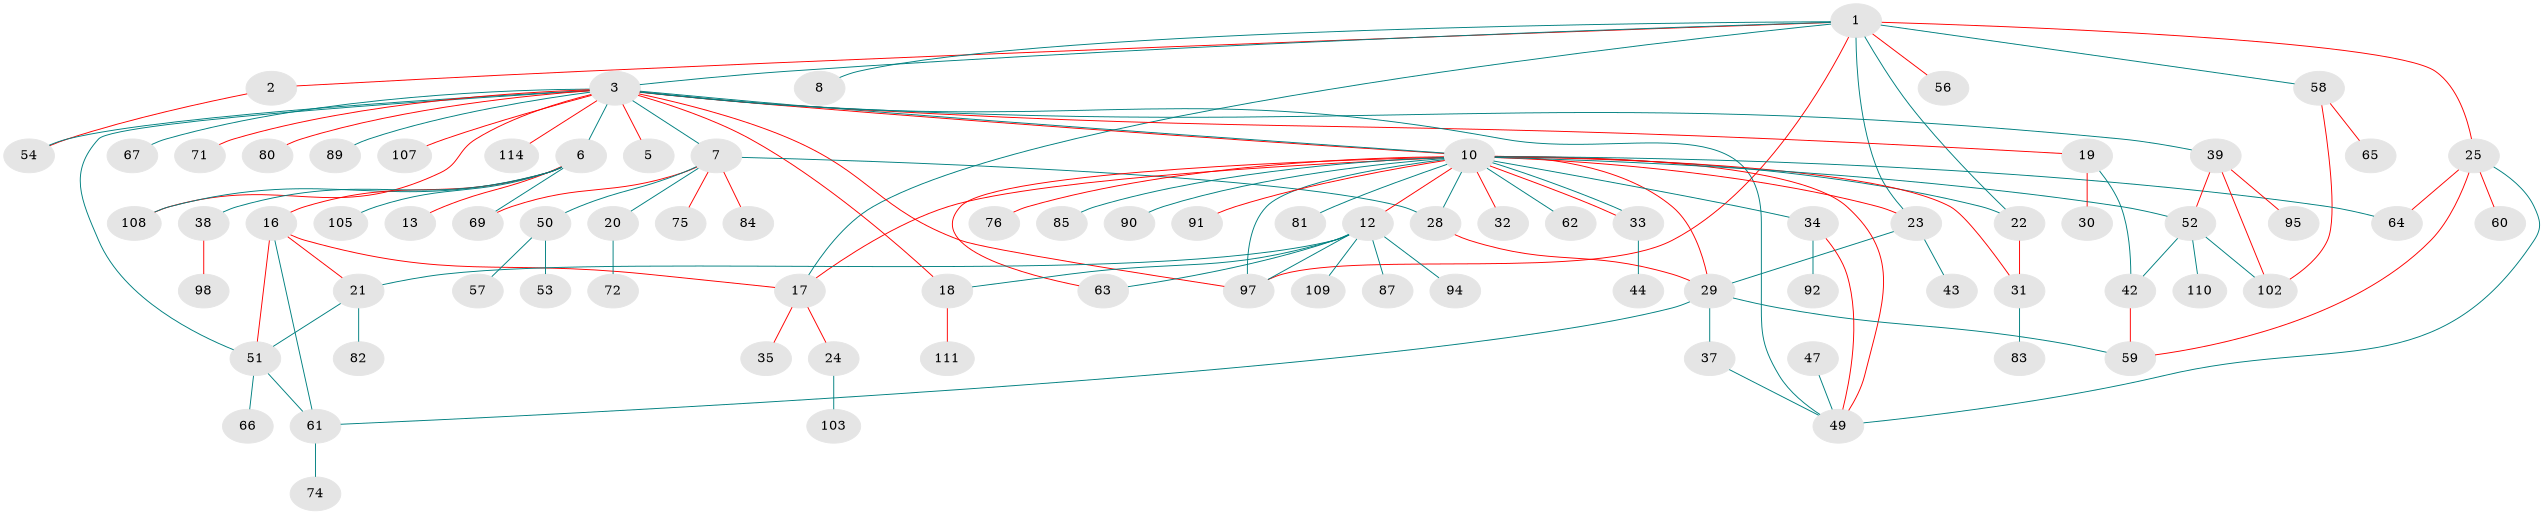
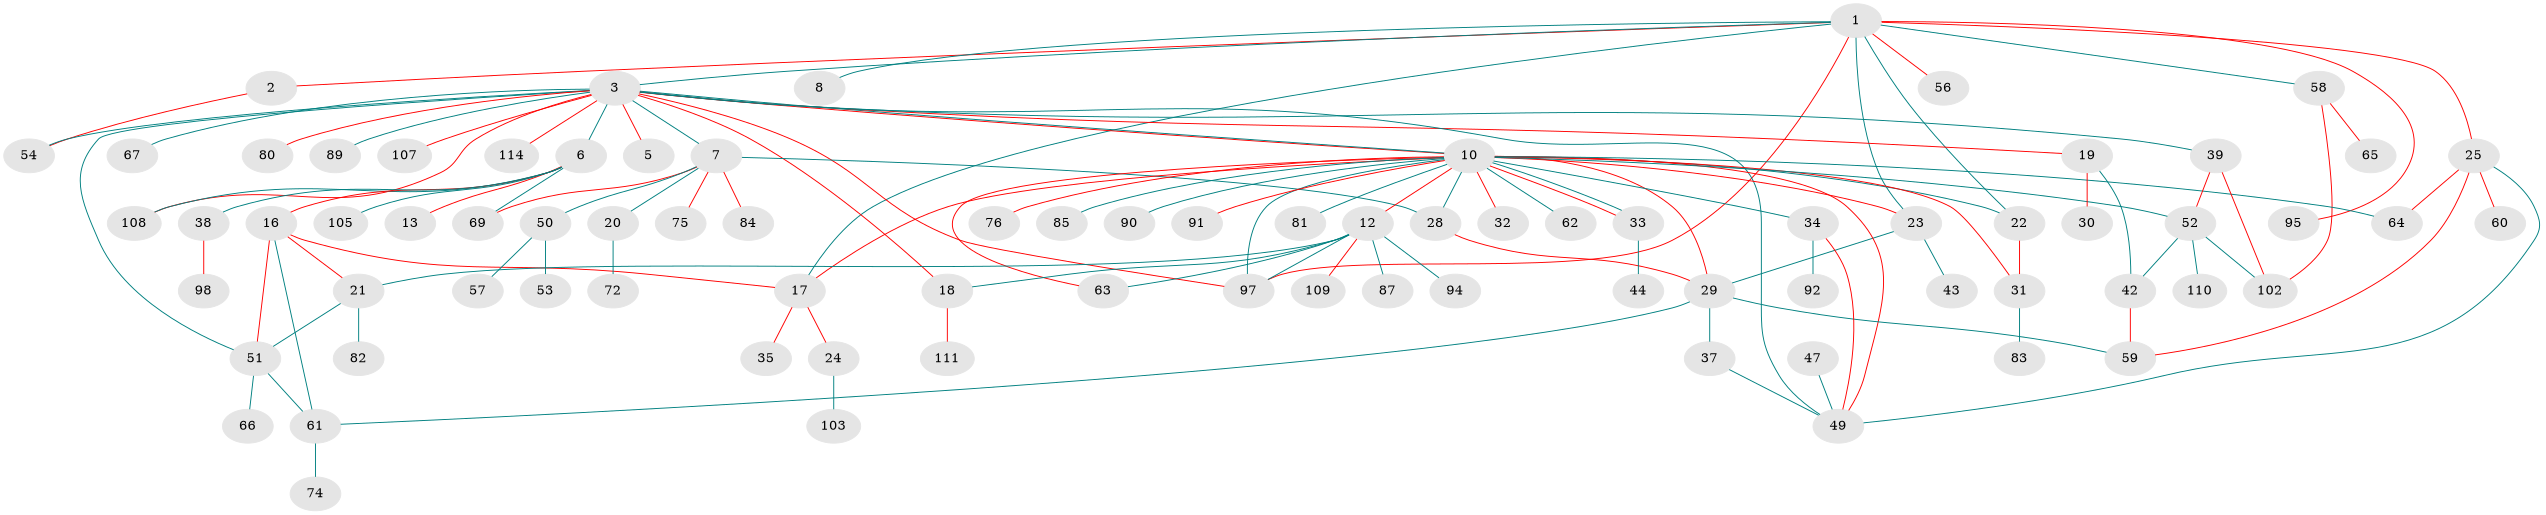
(200, 156) -> none
(2255, 190) -> (2286, 50)
(1343, 257) -> (1343, 257)
